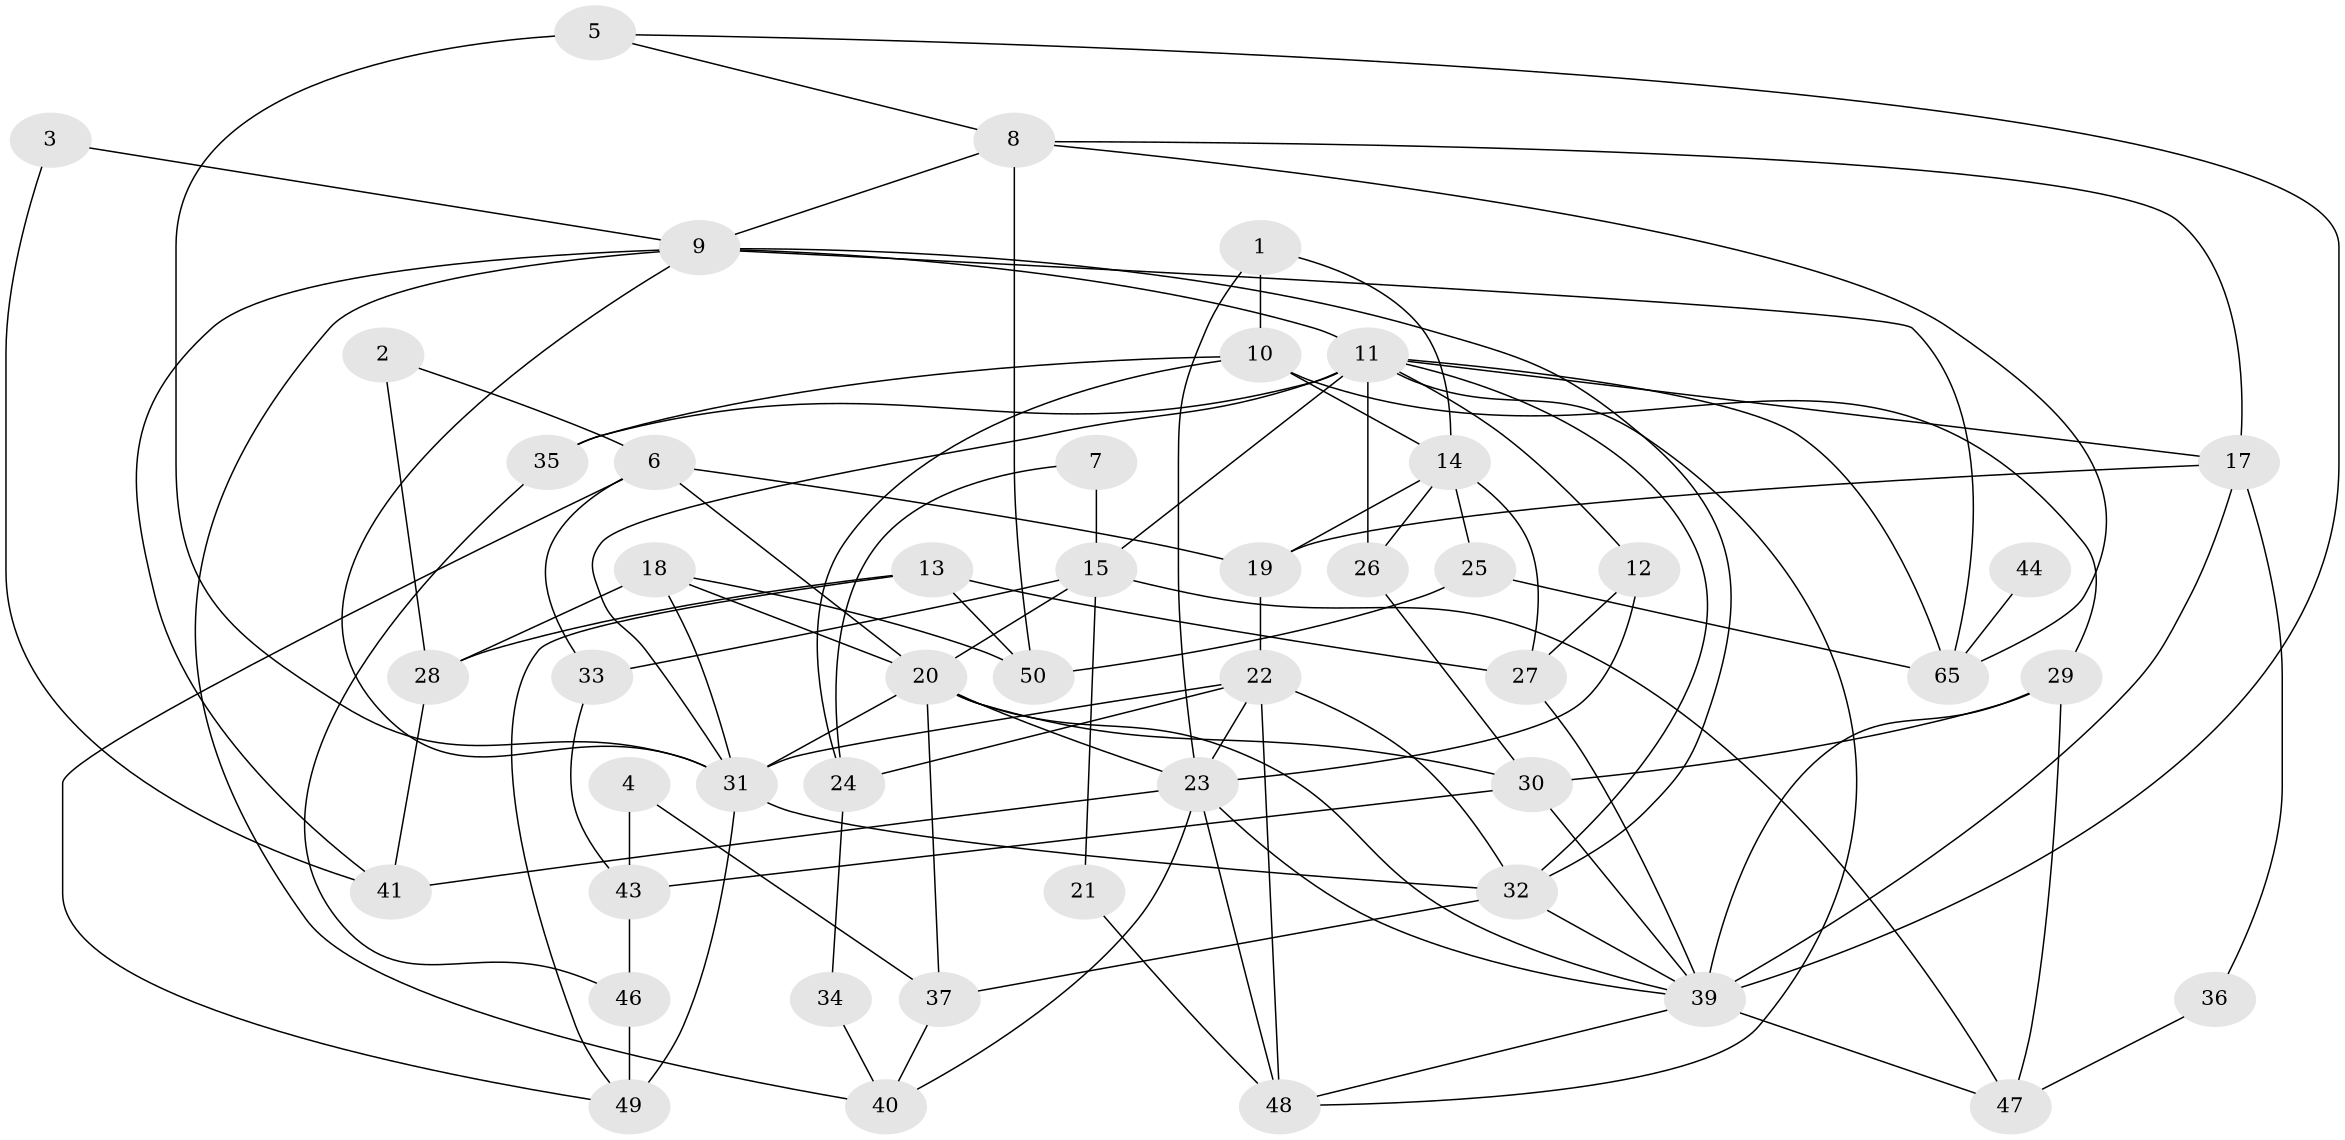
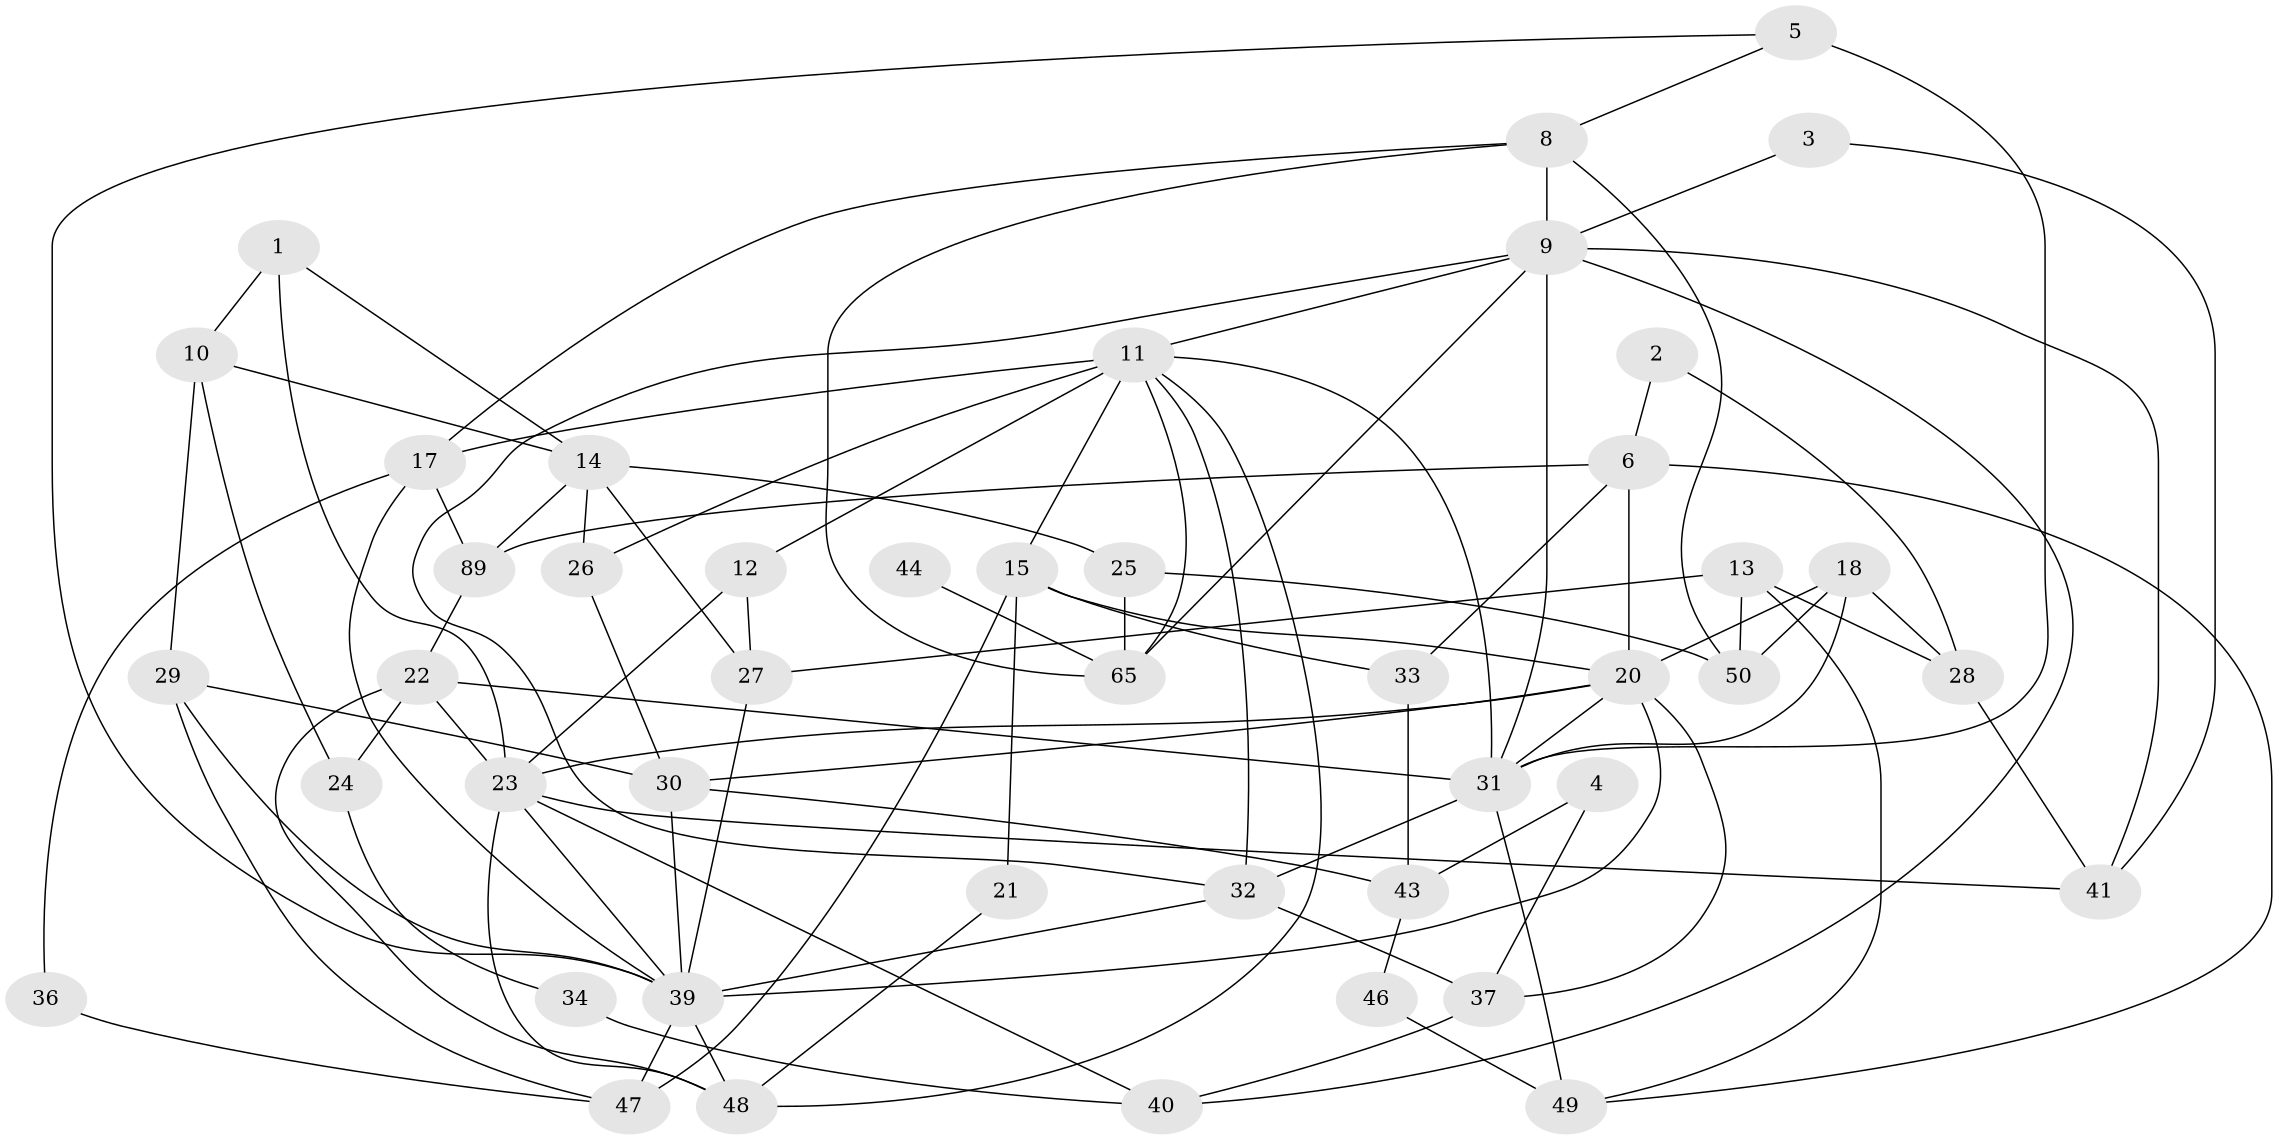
(547, 462) -> none
(1096, 462) -> none
(1260, 570) -> (474, 570)
(1399, 746) -> none
